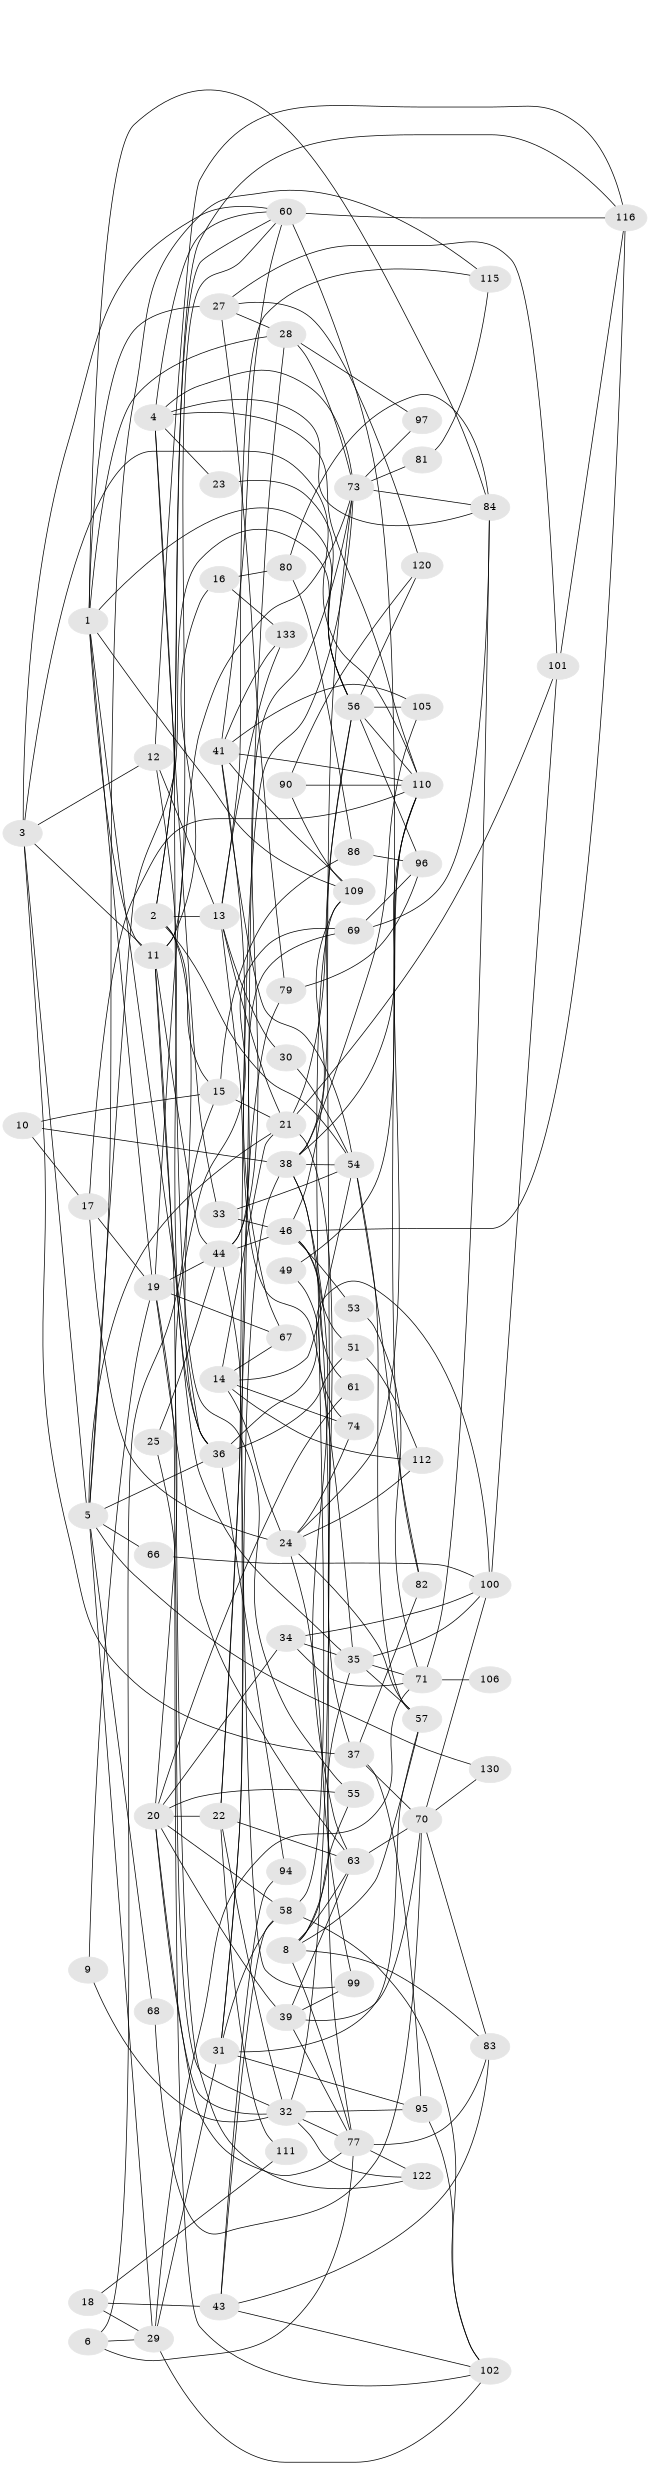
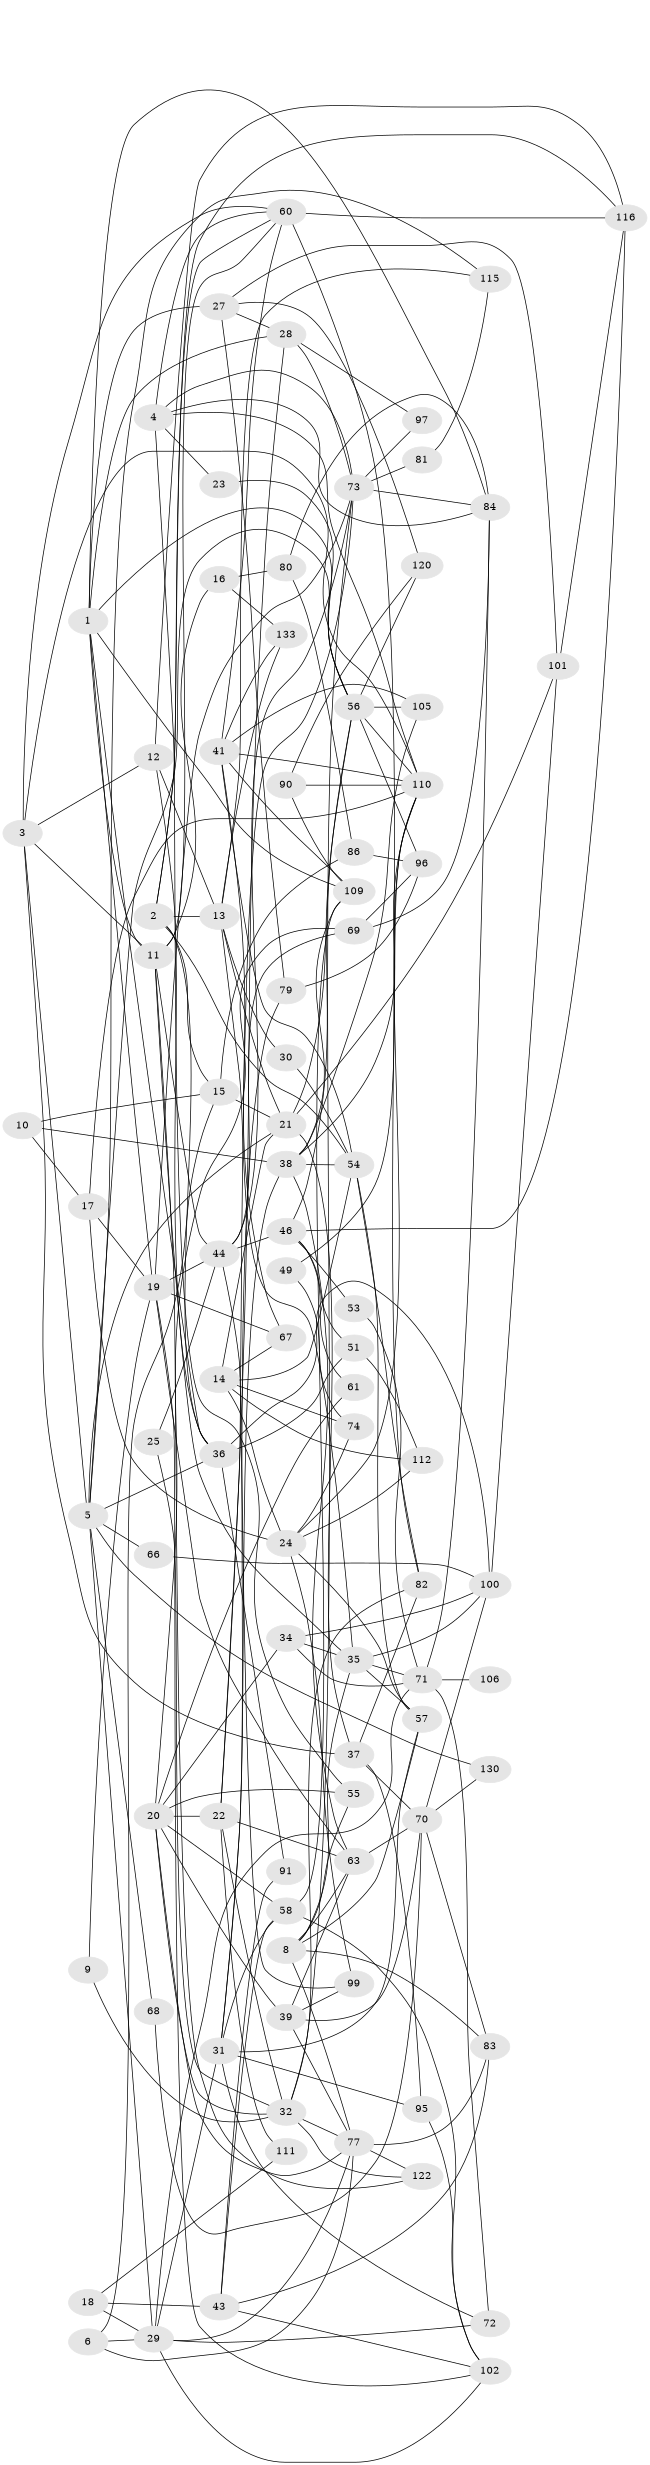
(219, 1215) -> none
(286, 1872) -> (286, 1872)
(329, 1892) -> (289, 2279)
(354, 2111) -> (309, 1825)
none -> (490, 2324)
